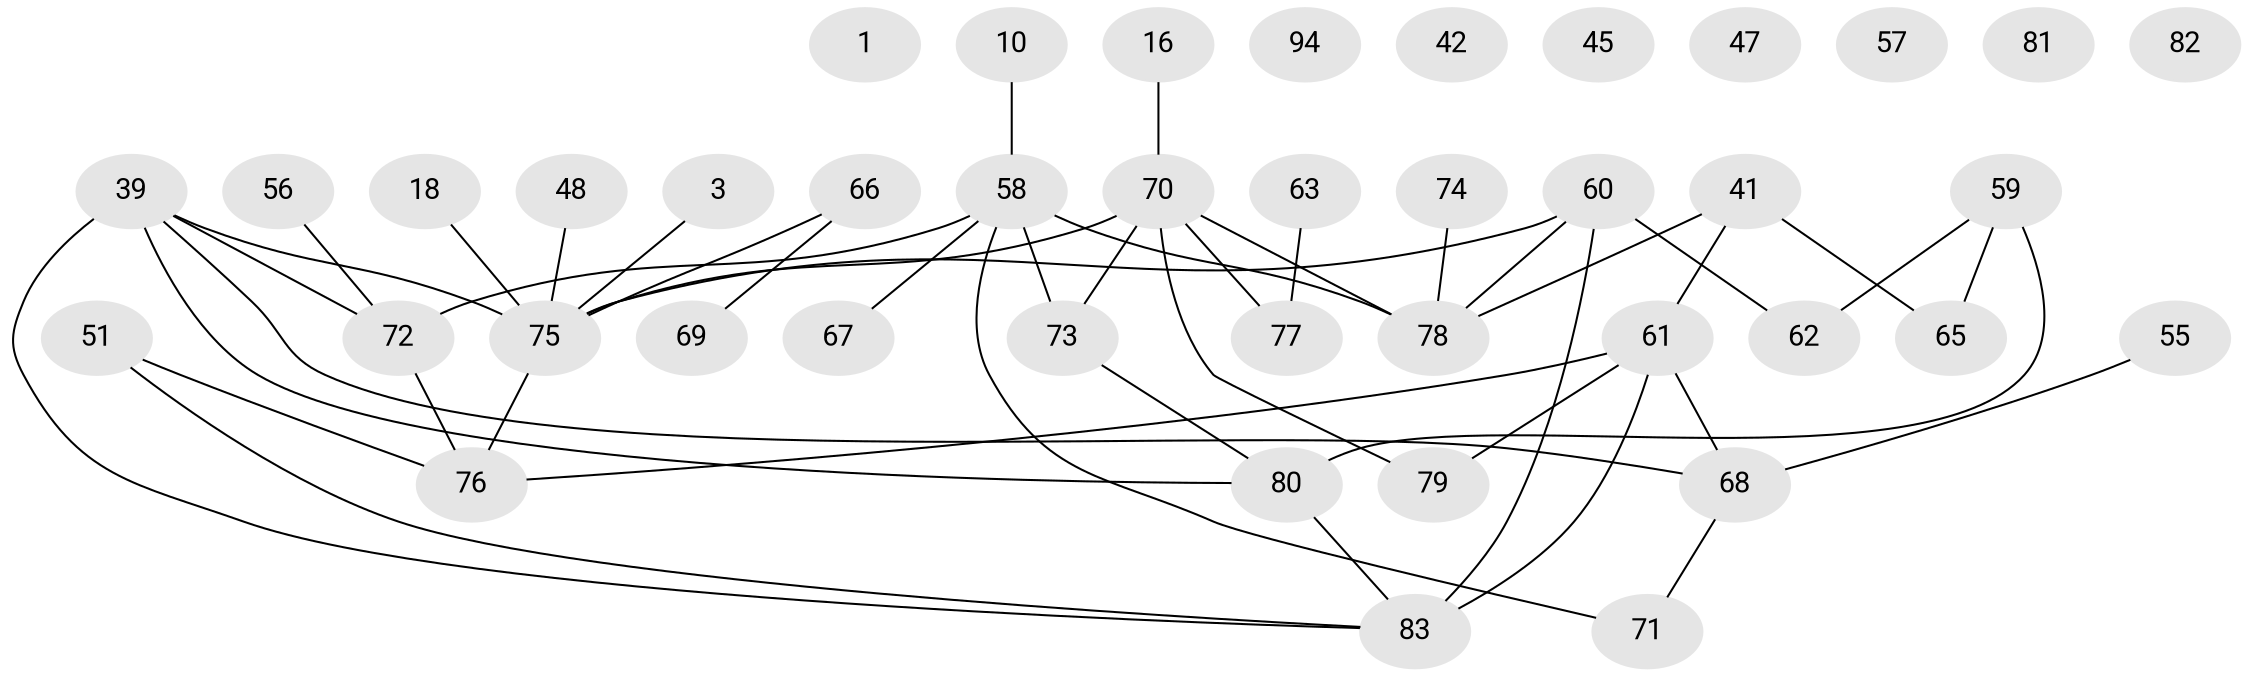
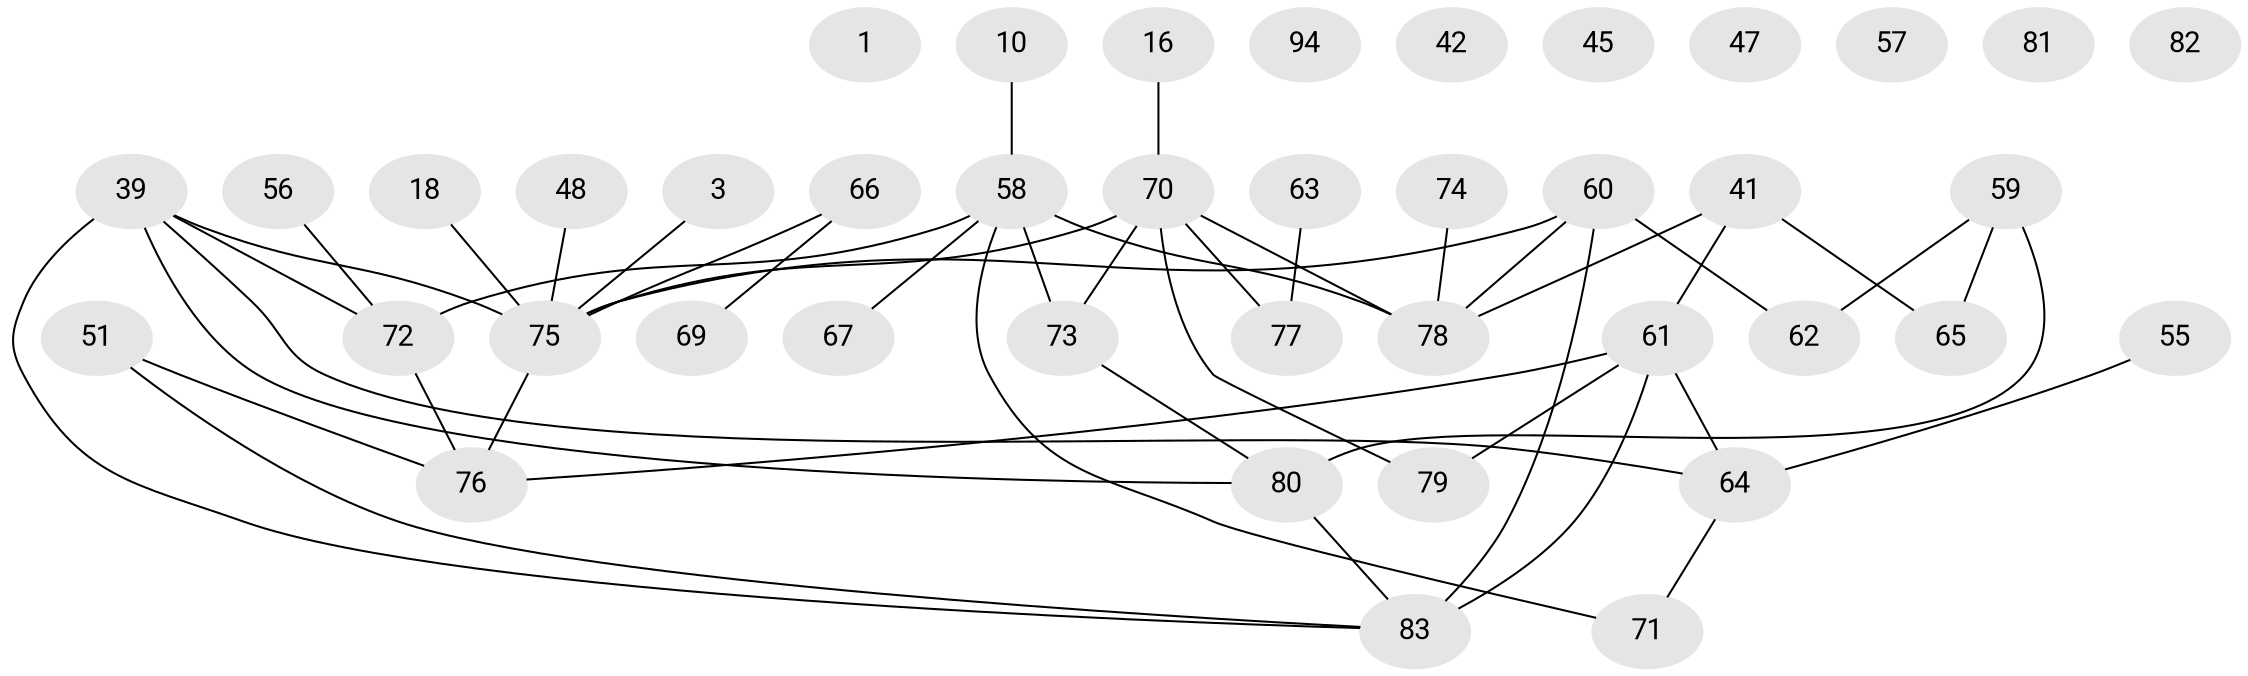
(1735, 485) -> (1735, 485)
